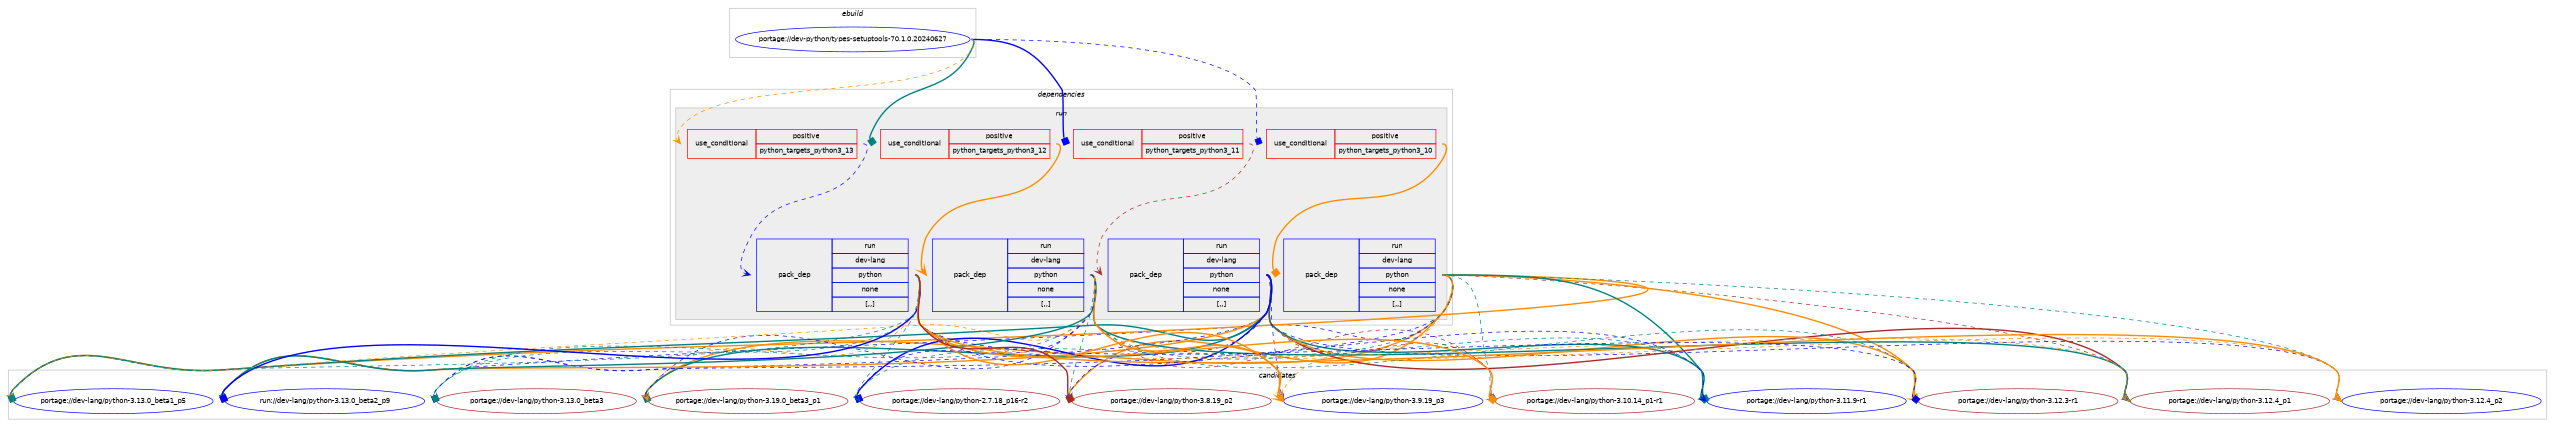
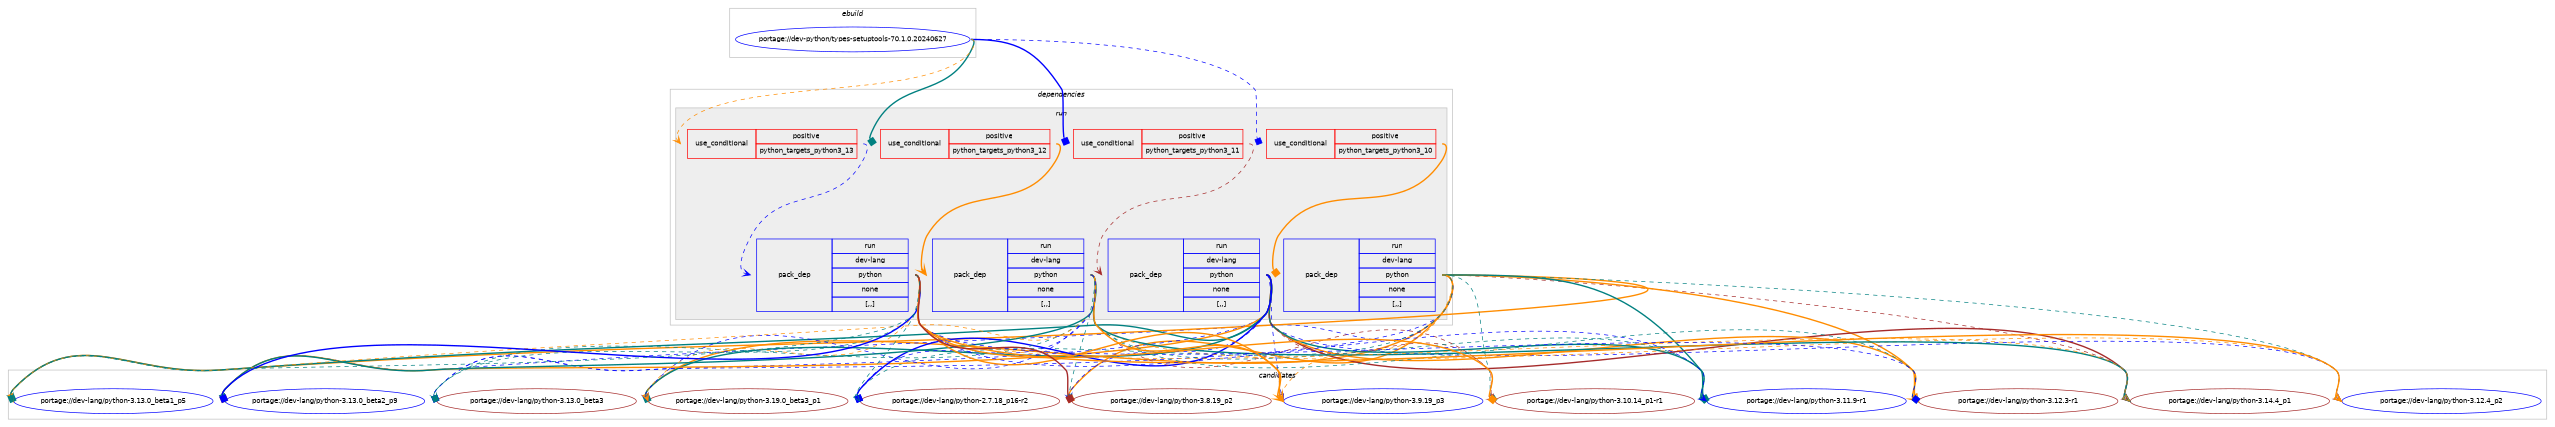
(325, 401) -> (325, 401)
(2230, 401) -> (2230, 401)
